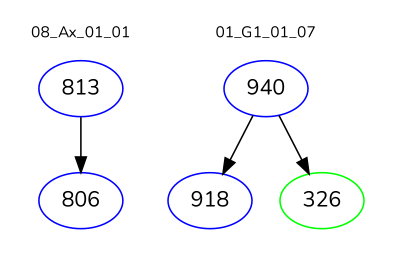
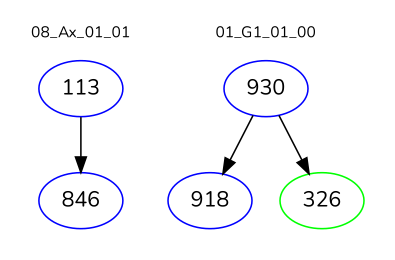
(266, 33) -> (266, 33)
(81, 89) -> (81, 89)
(266, 89) -> (266, 89)
(81, 201) -> (81, 201)
